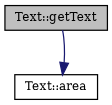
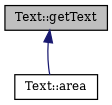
(64, 46) -> (48, 59)
